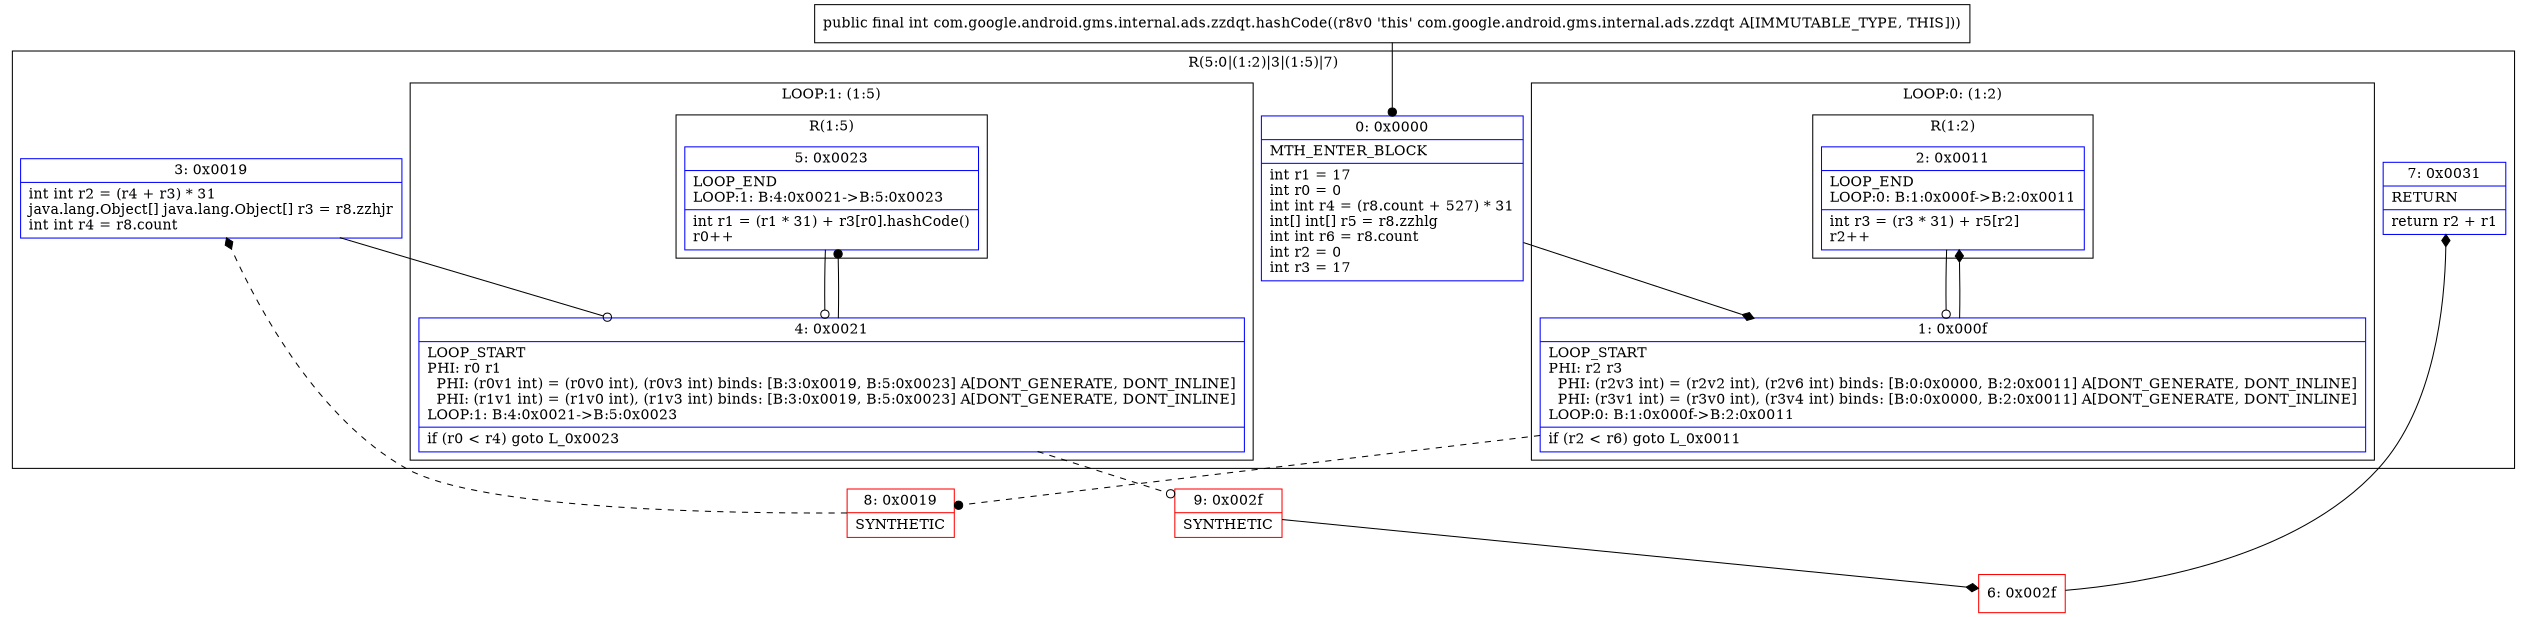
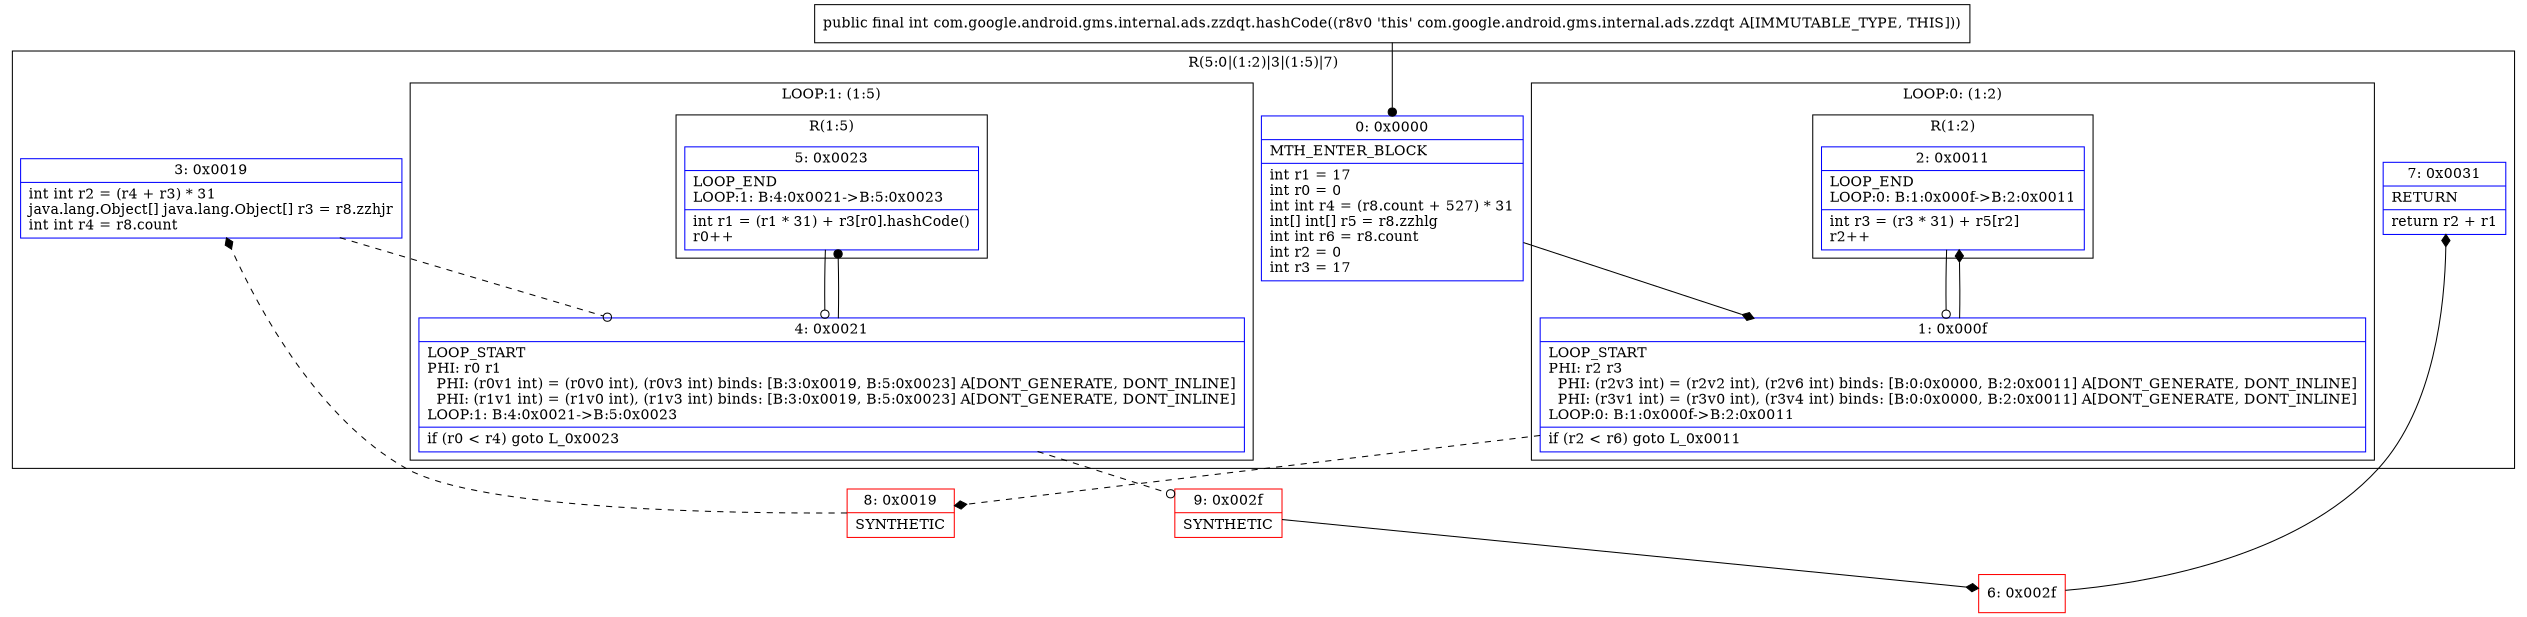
(472, 277) -> (472, 277)
(1210, 475) -> (1210, 475)
